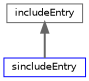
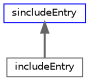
(45, 45) -> (45, 45)
